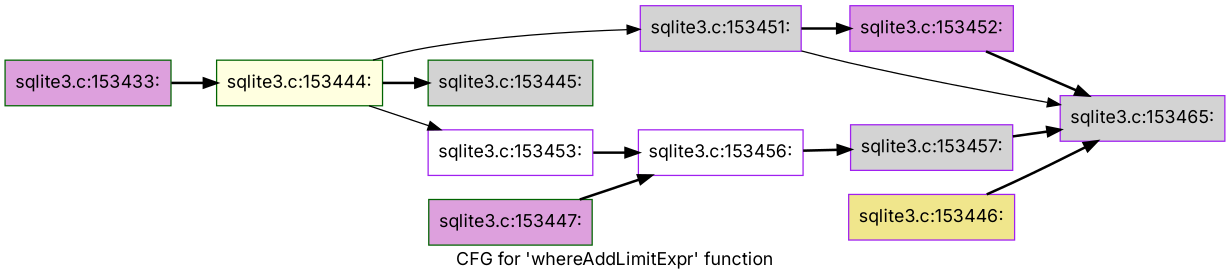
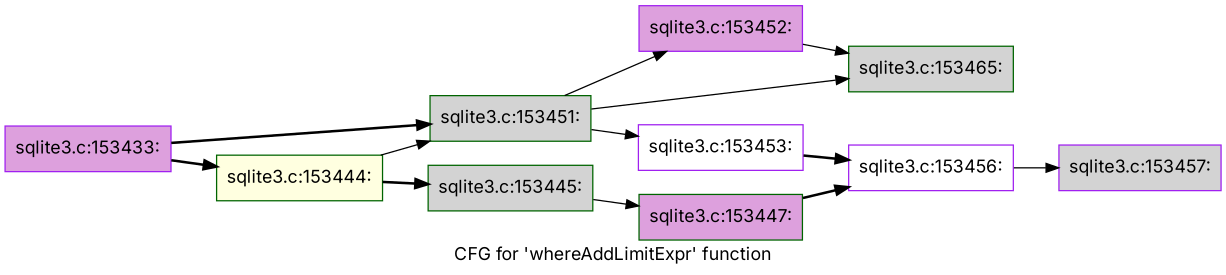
(721, 28) -> (510, 118)
(819, 28) -> (610, 76)
(1031, 71) -> (819, 47)
(88, 83) -> (88, 149)
(399, 116) -> (608, 132)
(1143, 118) -> (931, 69)
none -> (294, 134)
(1030, 134) -> none
(820, 150) -> (1030, 168)
none -> (610, 202)
(932, 217) -> none
